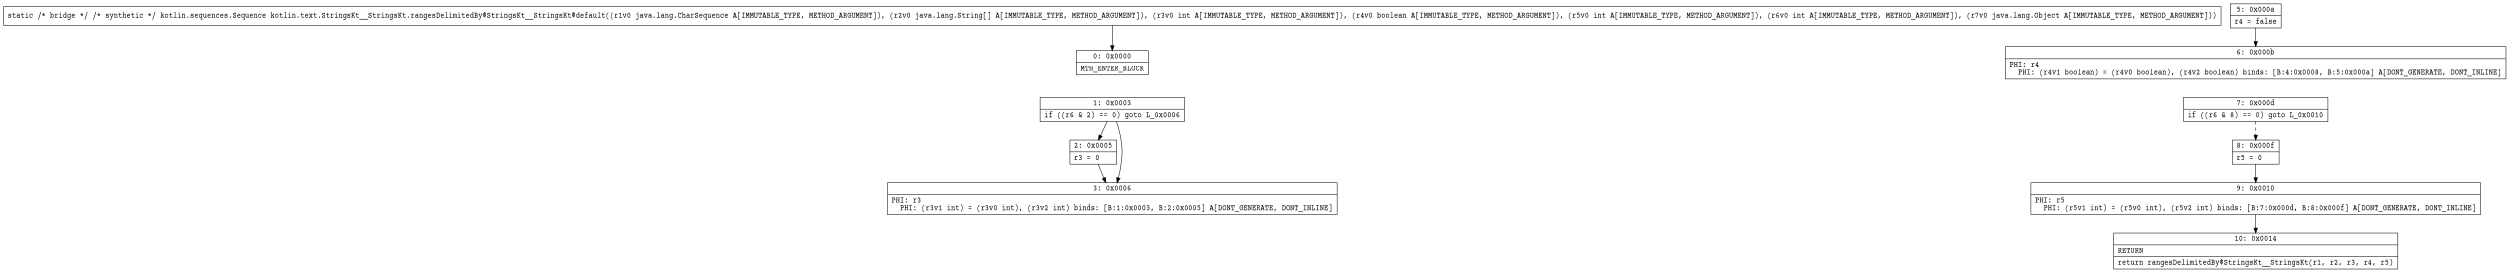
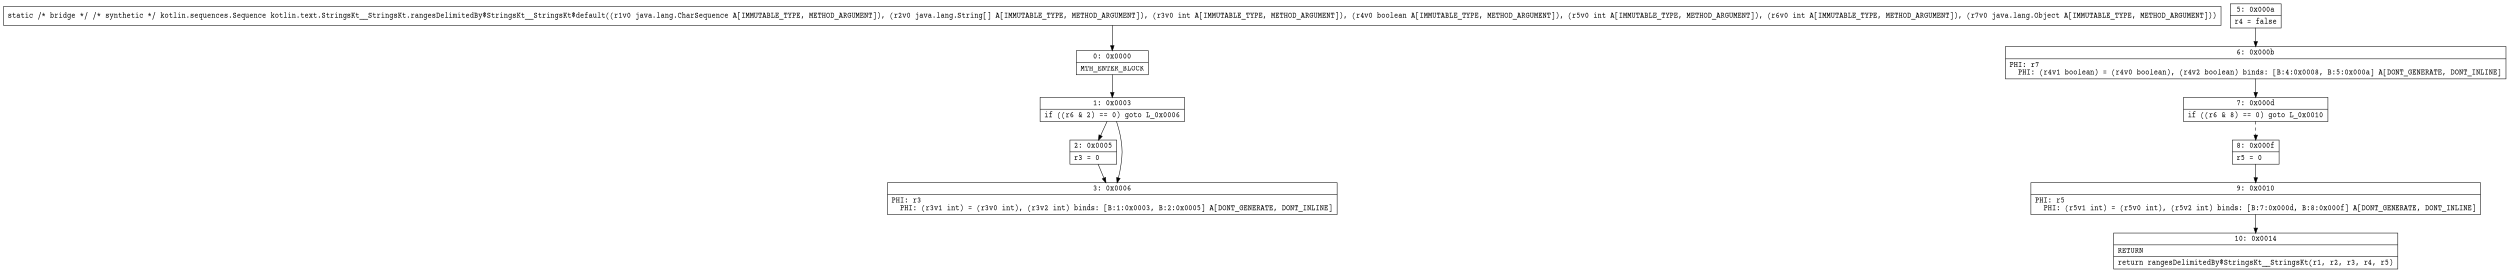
(2027, 65) -> (2027, 65)
none -> (1112, 83)
none -> (2256, 86)
